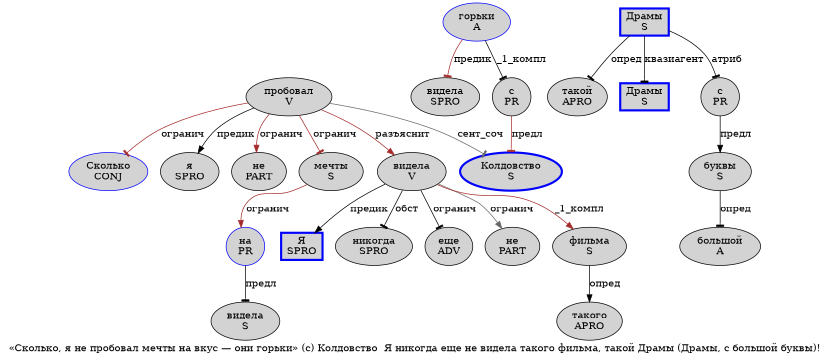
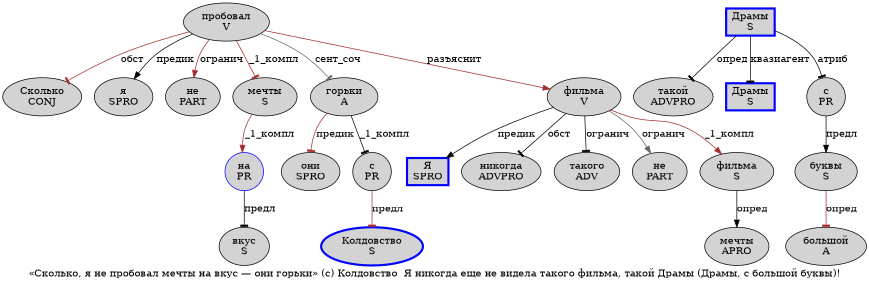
(477, 22) -> (344, 97)
(445, 97) -> (311, 172)
(577, 97) -> (673, 97)
(408, 121) -> (297, 51)
(183, 134) -> (132, 59)
(335, 134) -> (274, 59)
(108, 172) -> (42, 97)
(412, 172) -> (584, 97)
(720, 207) -> (826, 207)
(268, 209) -> (270, 134)
(374, 246) -> (501, 172)
(449, 246) -> (587, 172)
(245, 321) -> (244, 246)
(590, 321) -> (737, 246)
